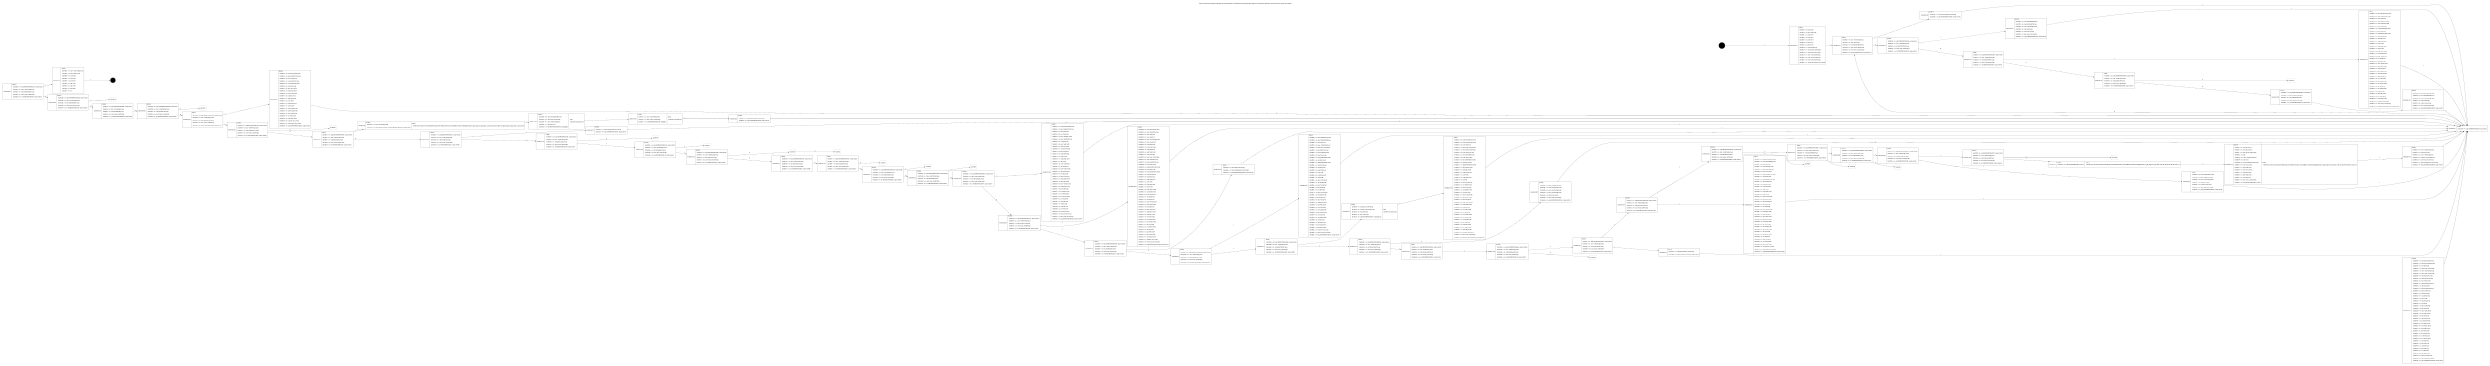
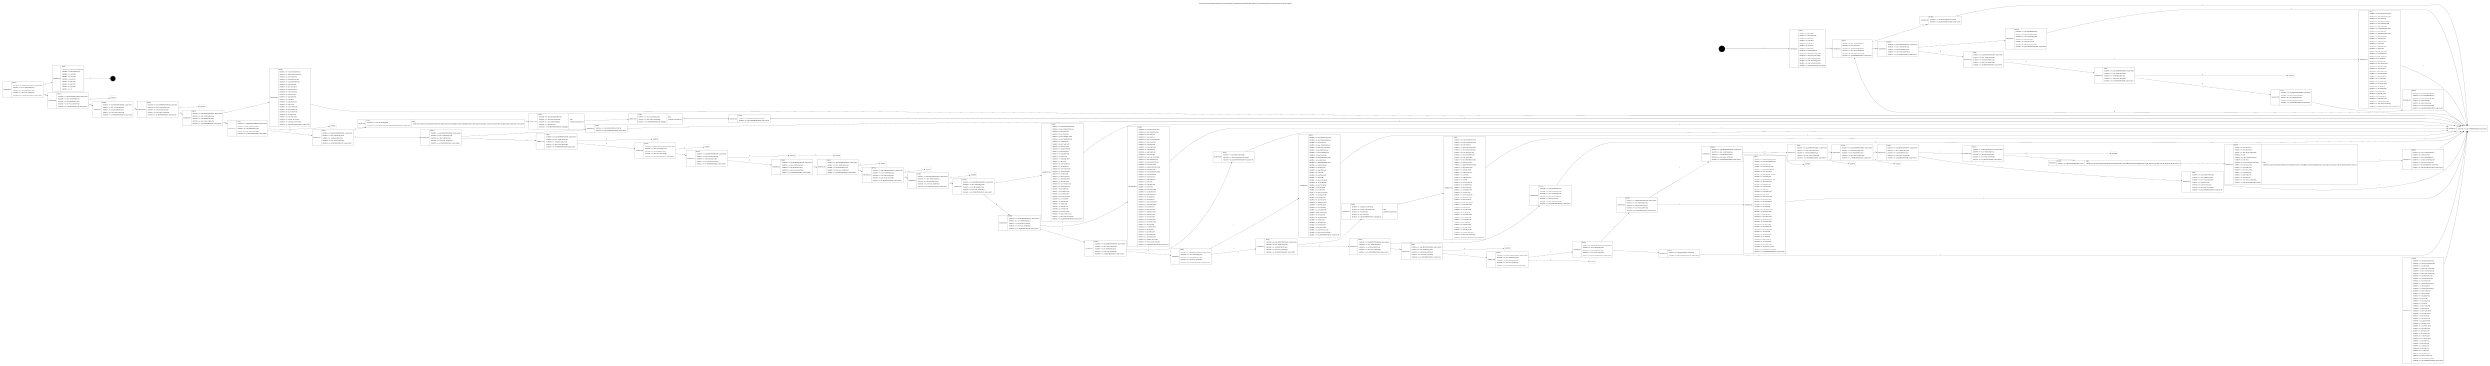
none -> (1508, 248)
